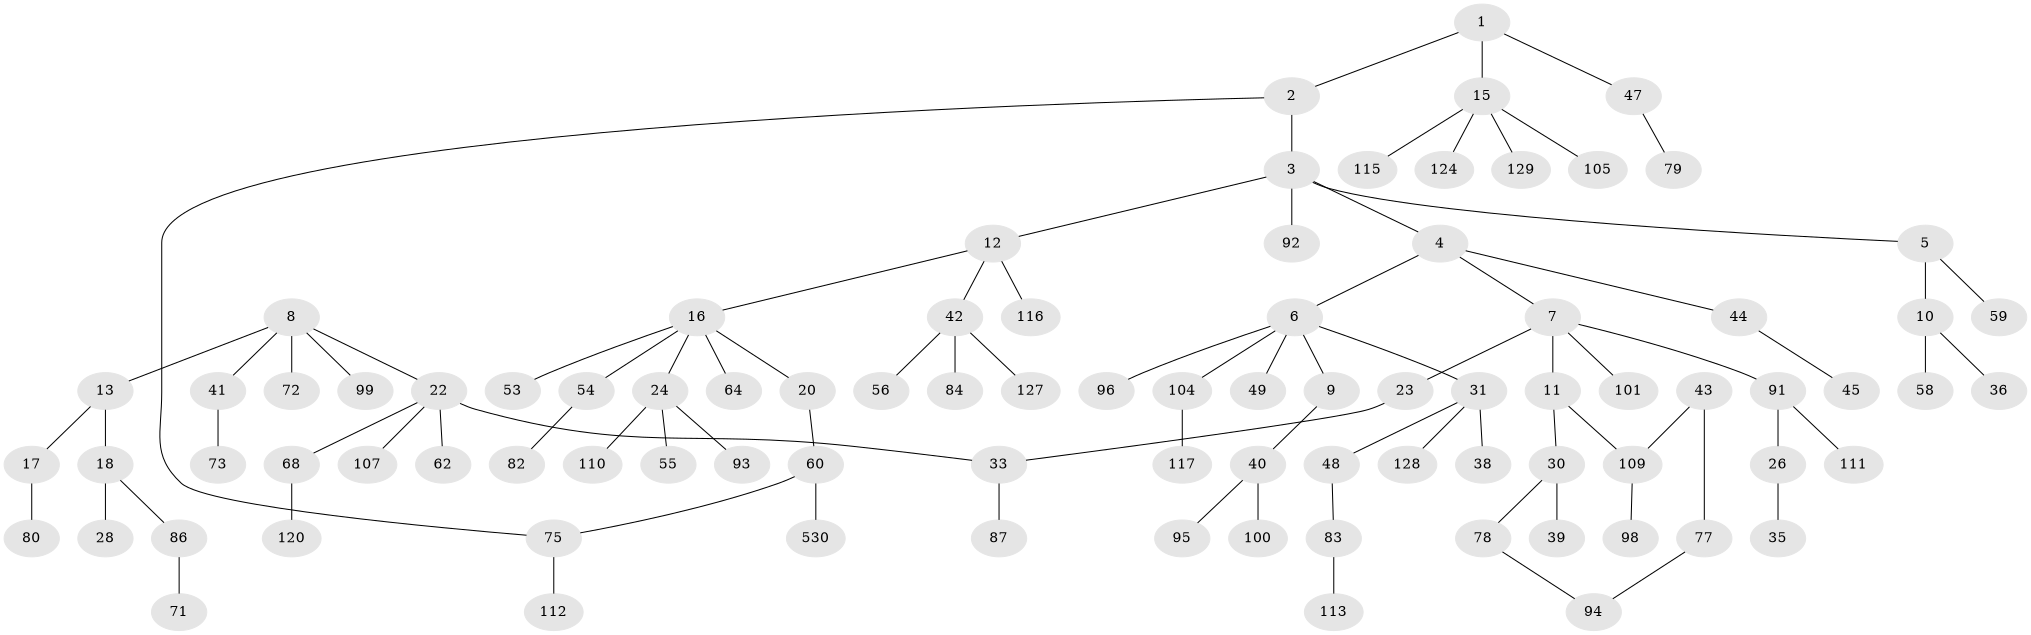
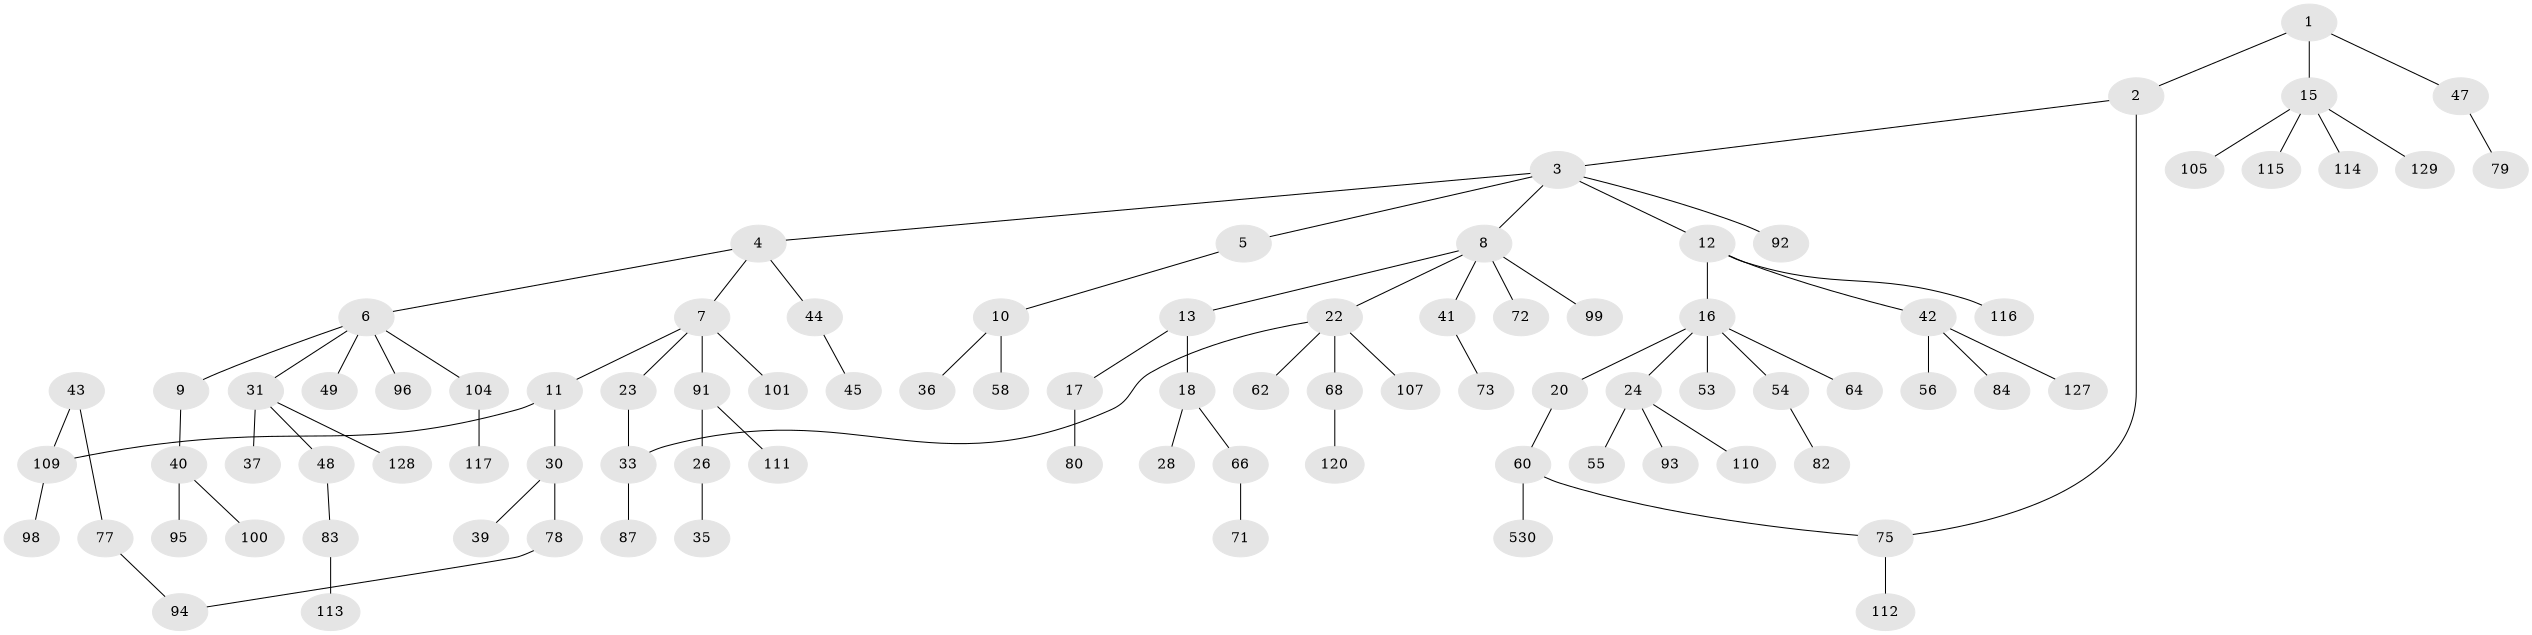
(1444, 170) -> (2348, 170)
none -> (1521, 207)
(1999, 317) -> none
(1483, 465) -> (253, 465)
(179, 538) -> (1241, 465)
